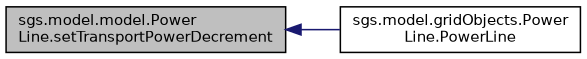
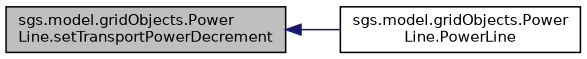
(146, 30) -> (146, 30)
